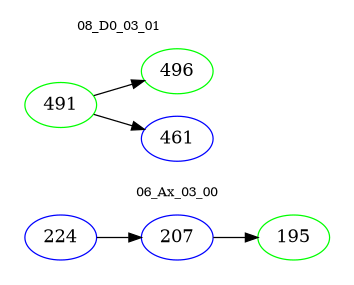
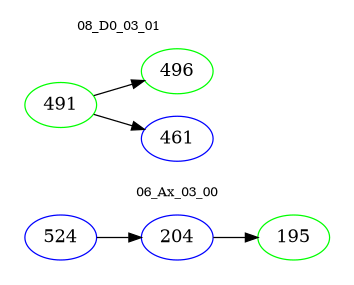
(61, 238) -> (61, 238)
(177, 238) -> (177, 238)
